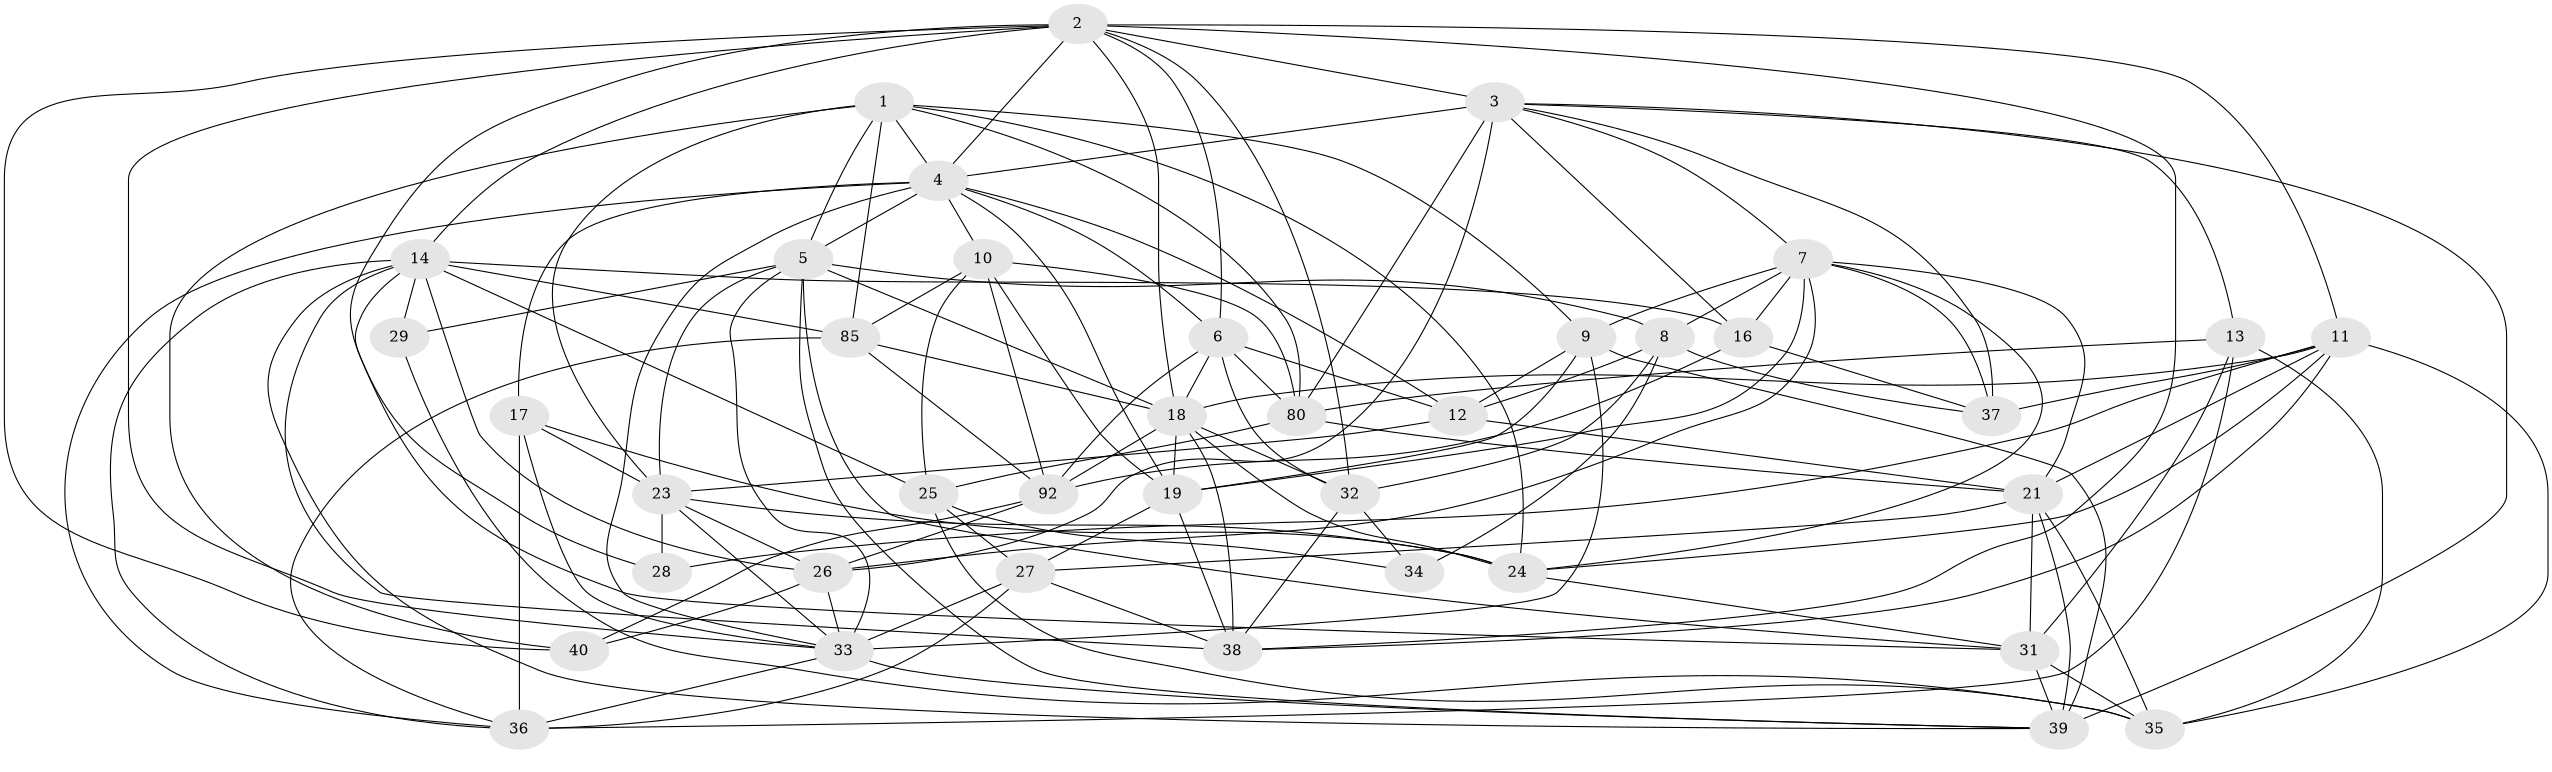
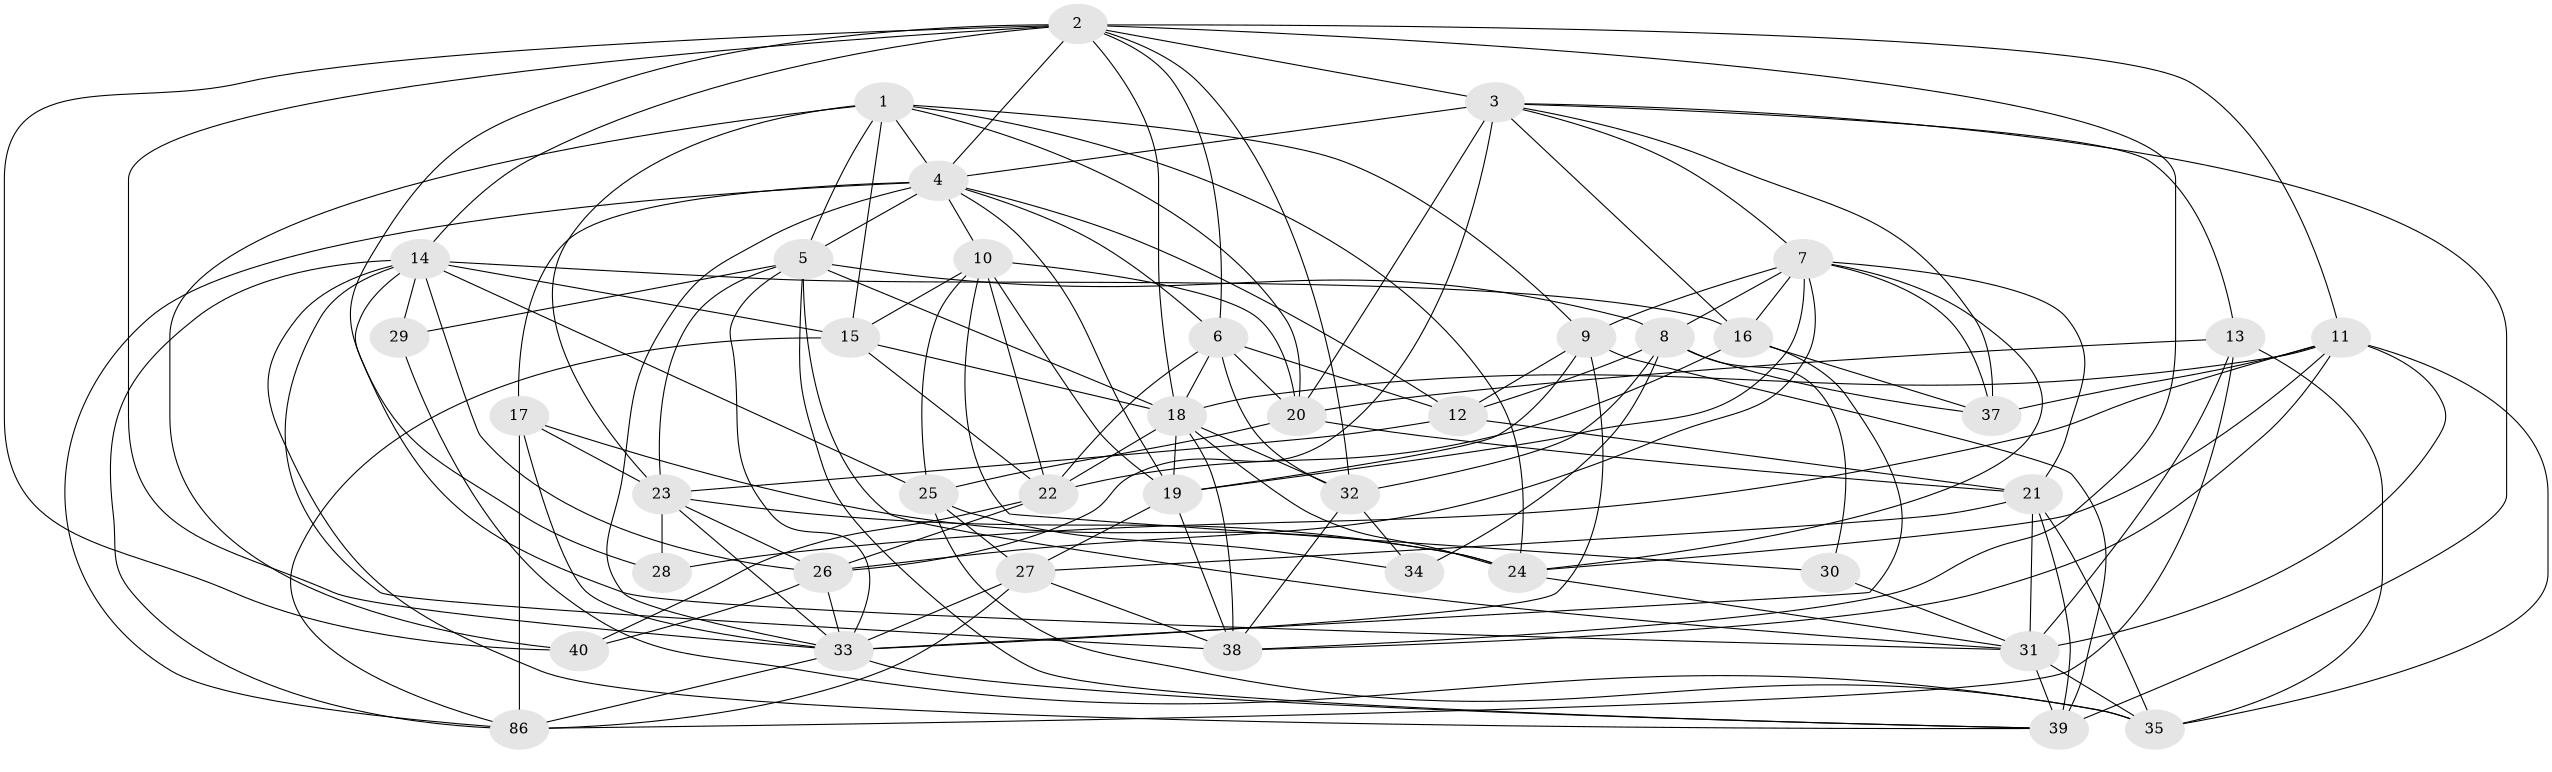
(850, 338) -> (850, 338)
(1297, 416) -> (1297, 416)
(2188, 416) -> (2327, 544)
(1049, 494) -> (1049, 494)
none -> (1830, 573)
none -> (1495, 614)
(519, 730) -> (519, 730)
